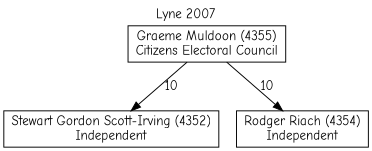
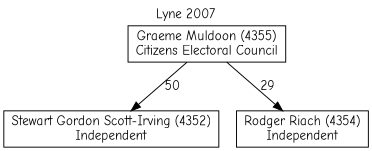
(172, 86) -> (172, 86)
(267, 86) -> (268, 86)
